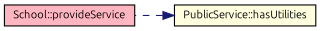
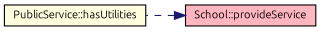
(149, 15) -> (160, 15)
